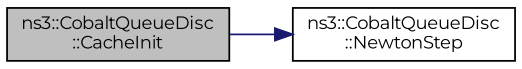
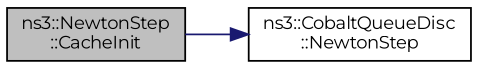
(118, 34) -> (96, 34)
